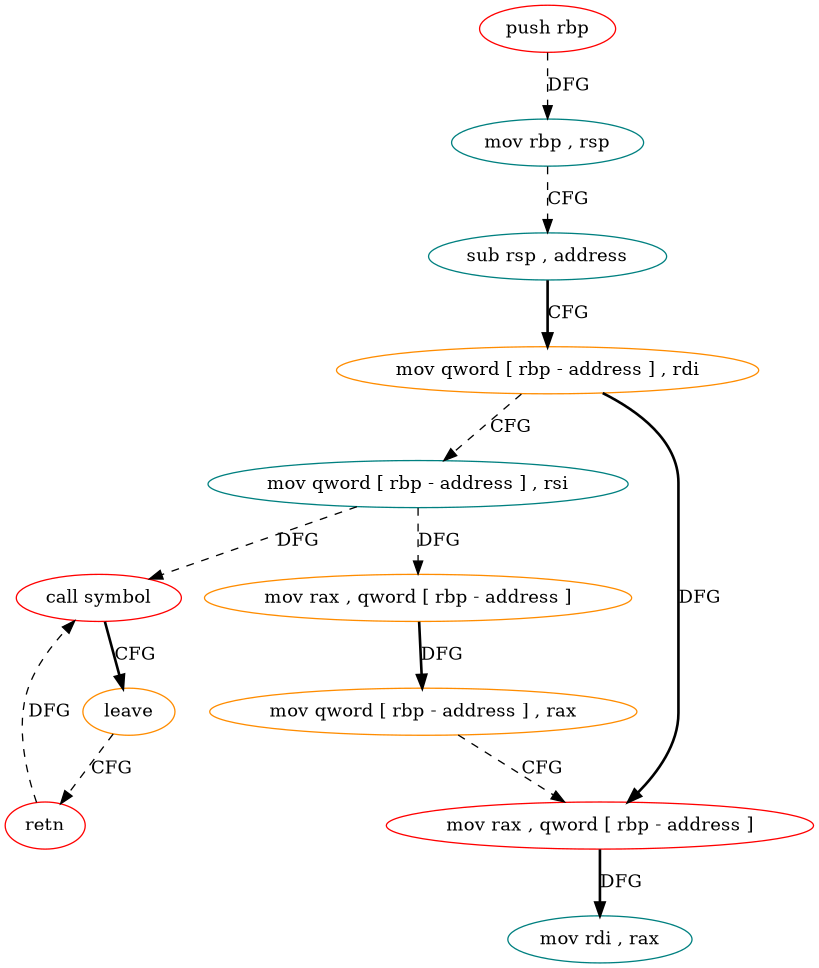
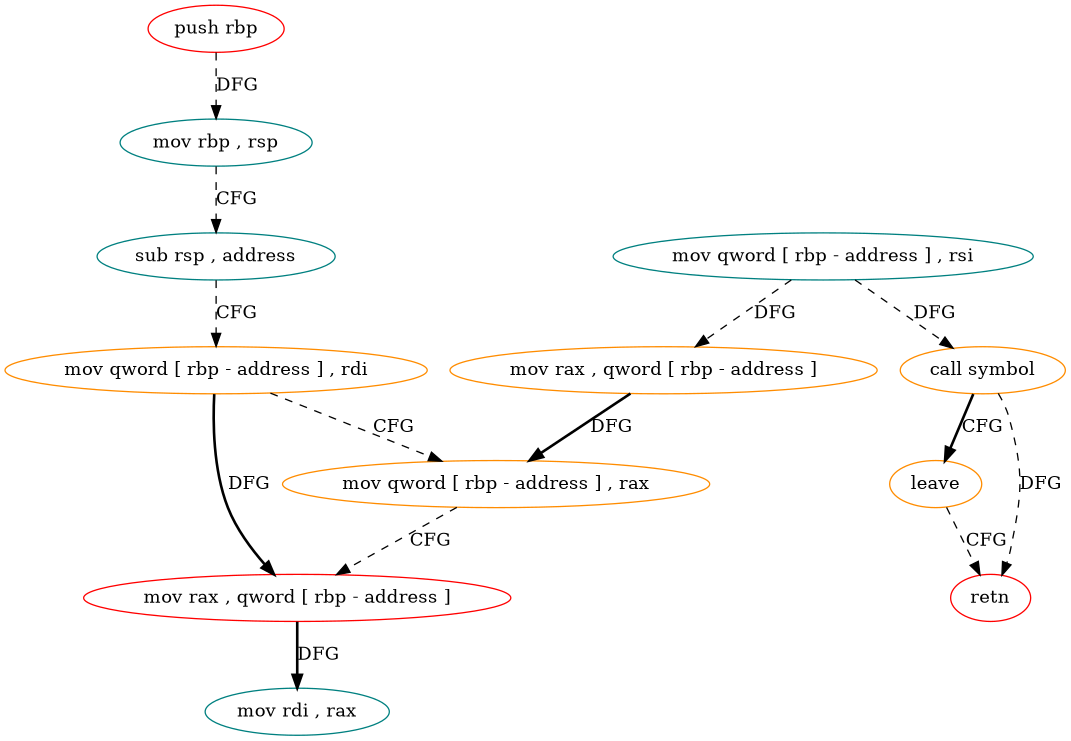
(548, 307) -> (216, 307)
(488, 423) -> (350, 425)
(99, 598) -> (983, 370)
(23, 711) -> (1020, 477)
